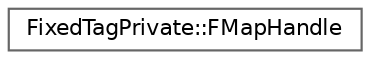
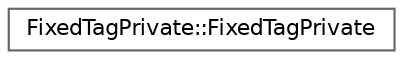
(185, 30) -> (202, 30)
